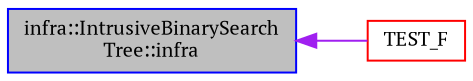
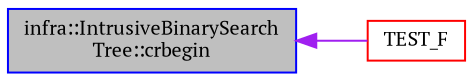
(152, 41) -> (152, 41)
